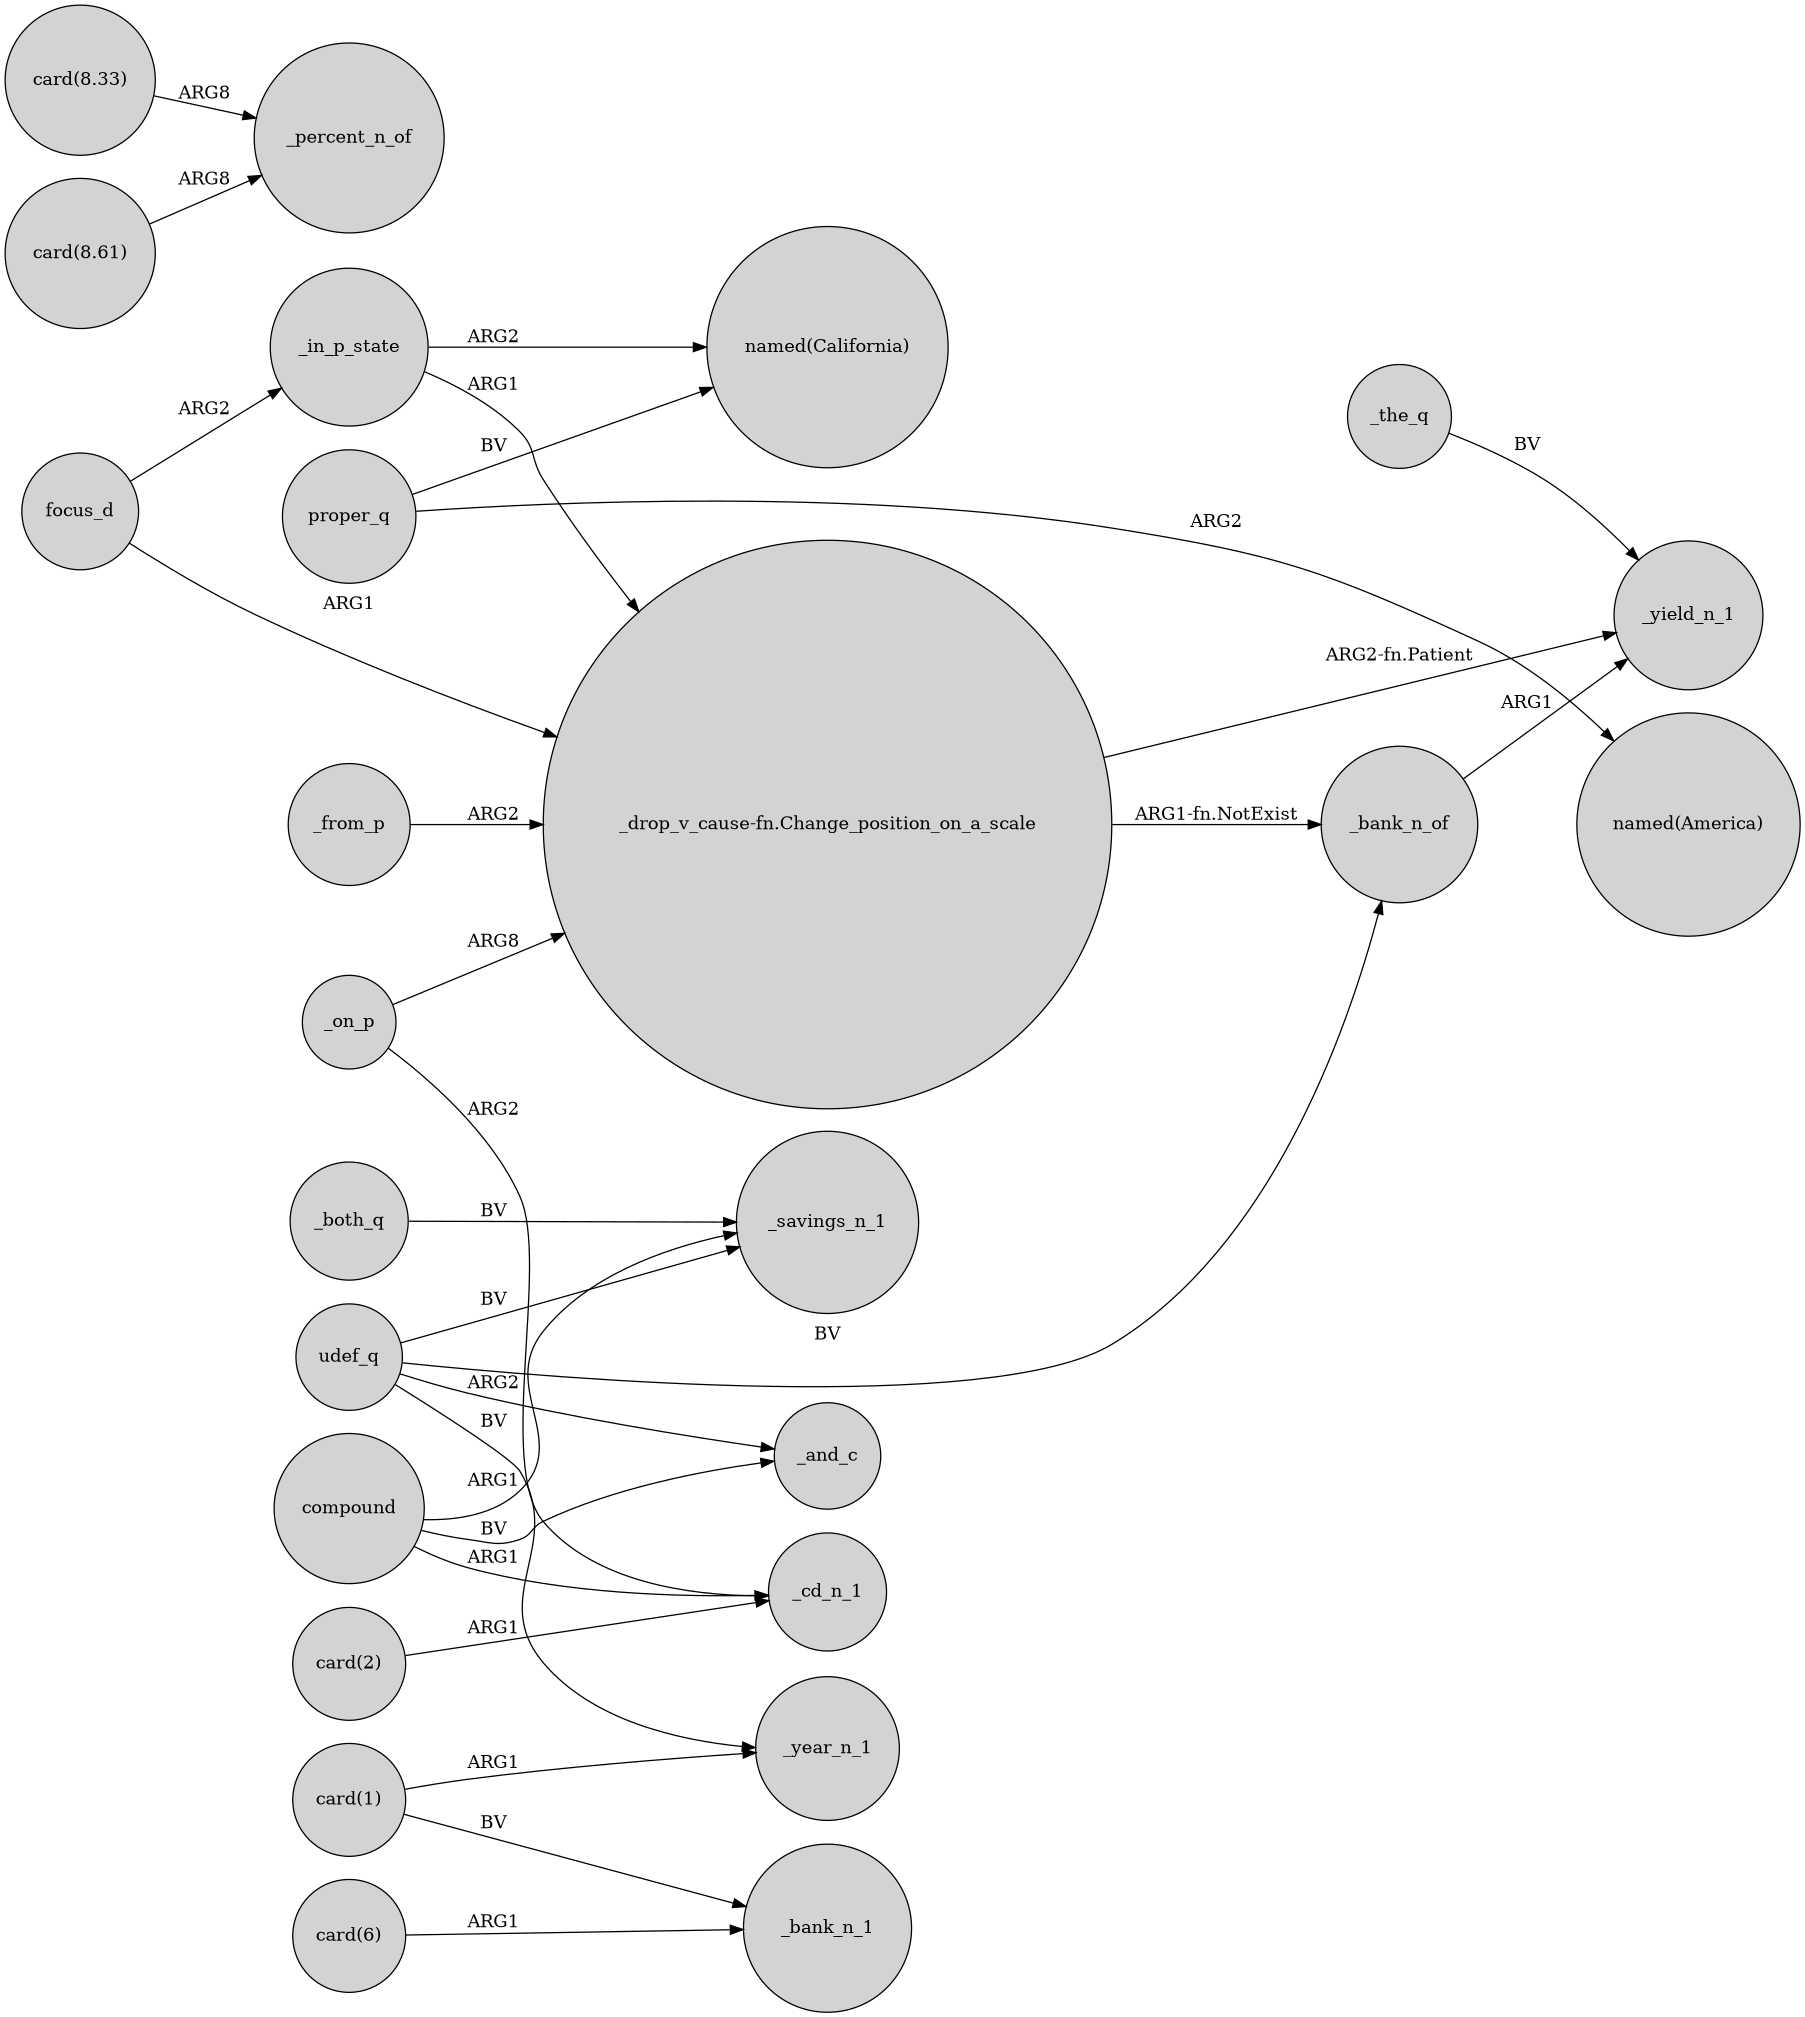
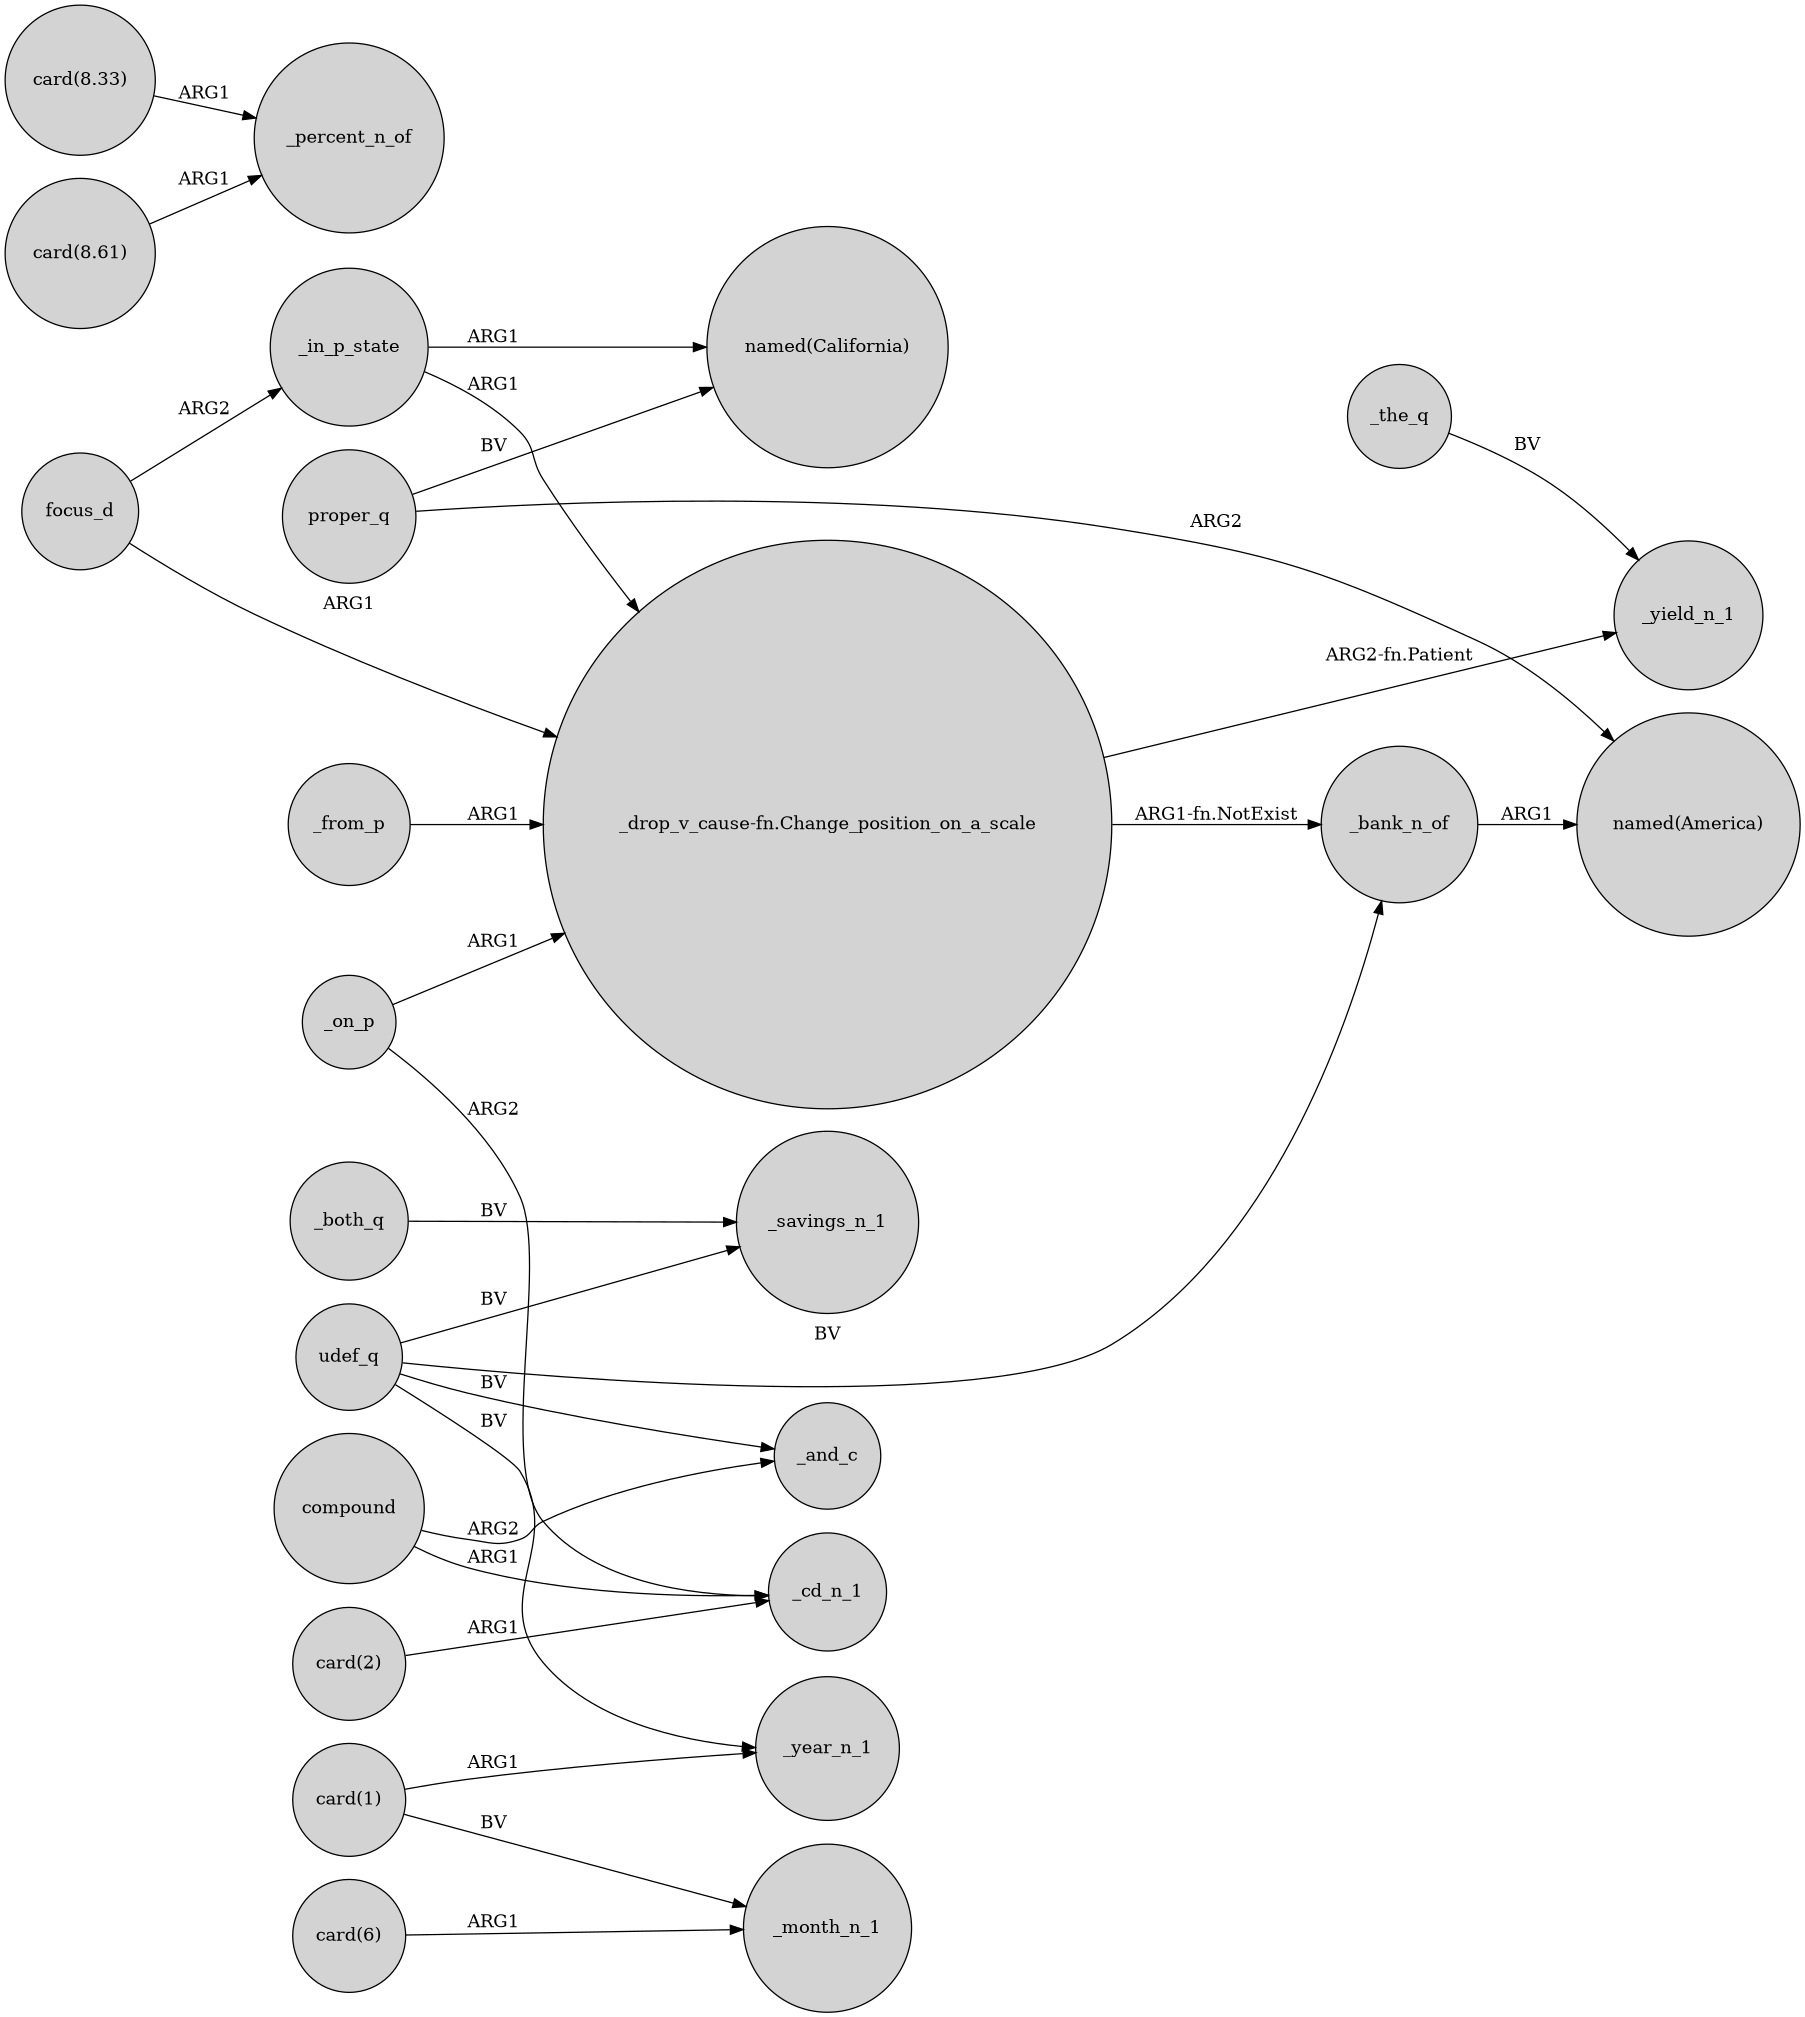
(205, 94) -> (205, 94)
(205, 180) -> (205, 180)
(494, 338) -> (494, 338)
(1540, 723) -> (1521, 825)
(494, 815) -> (494, 815)
(494, 942) -> (494, 942)
(539, 1338) -> none
(494, 1383) -> (494, 1383)
(494, 1530) -> (494, 1530)
(828, 1928) -> (828, 1928)
